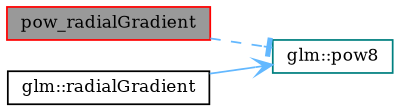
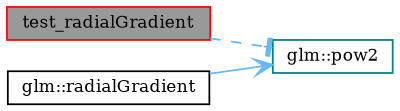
(109, 23) -> (109, 23)
(333, 56) -> (333, 56)
